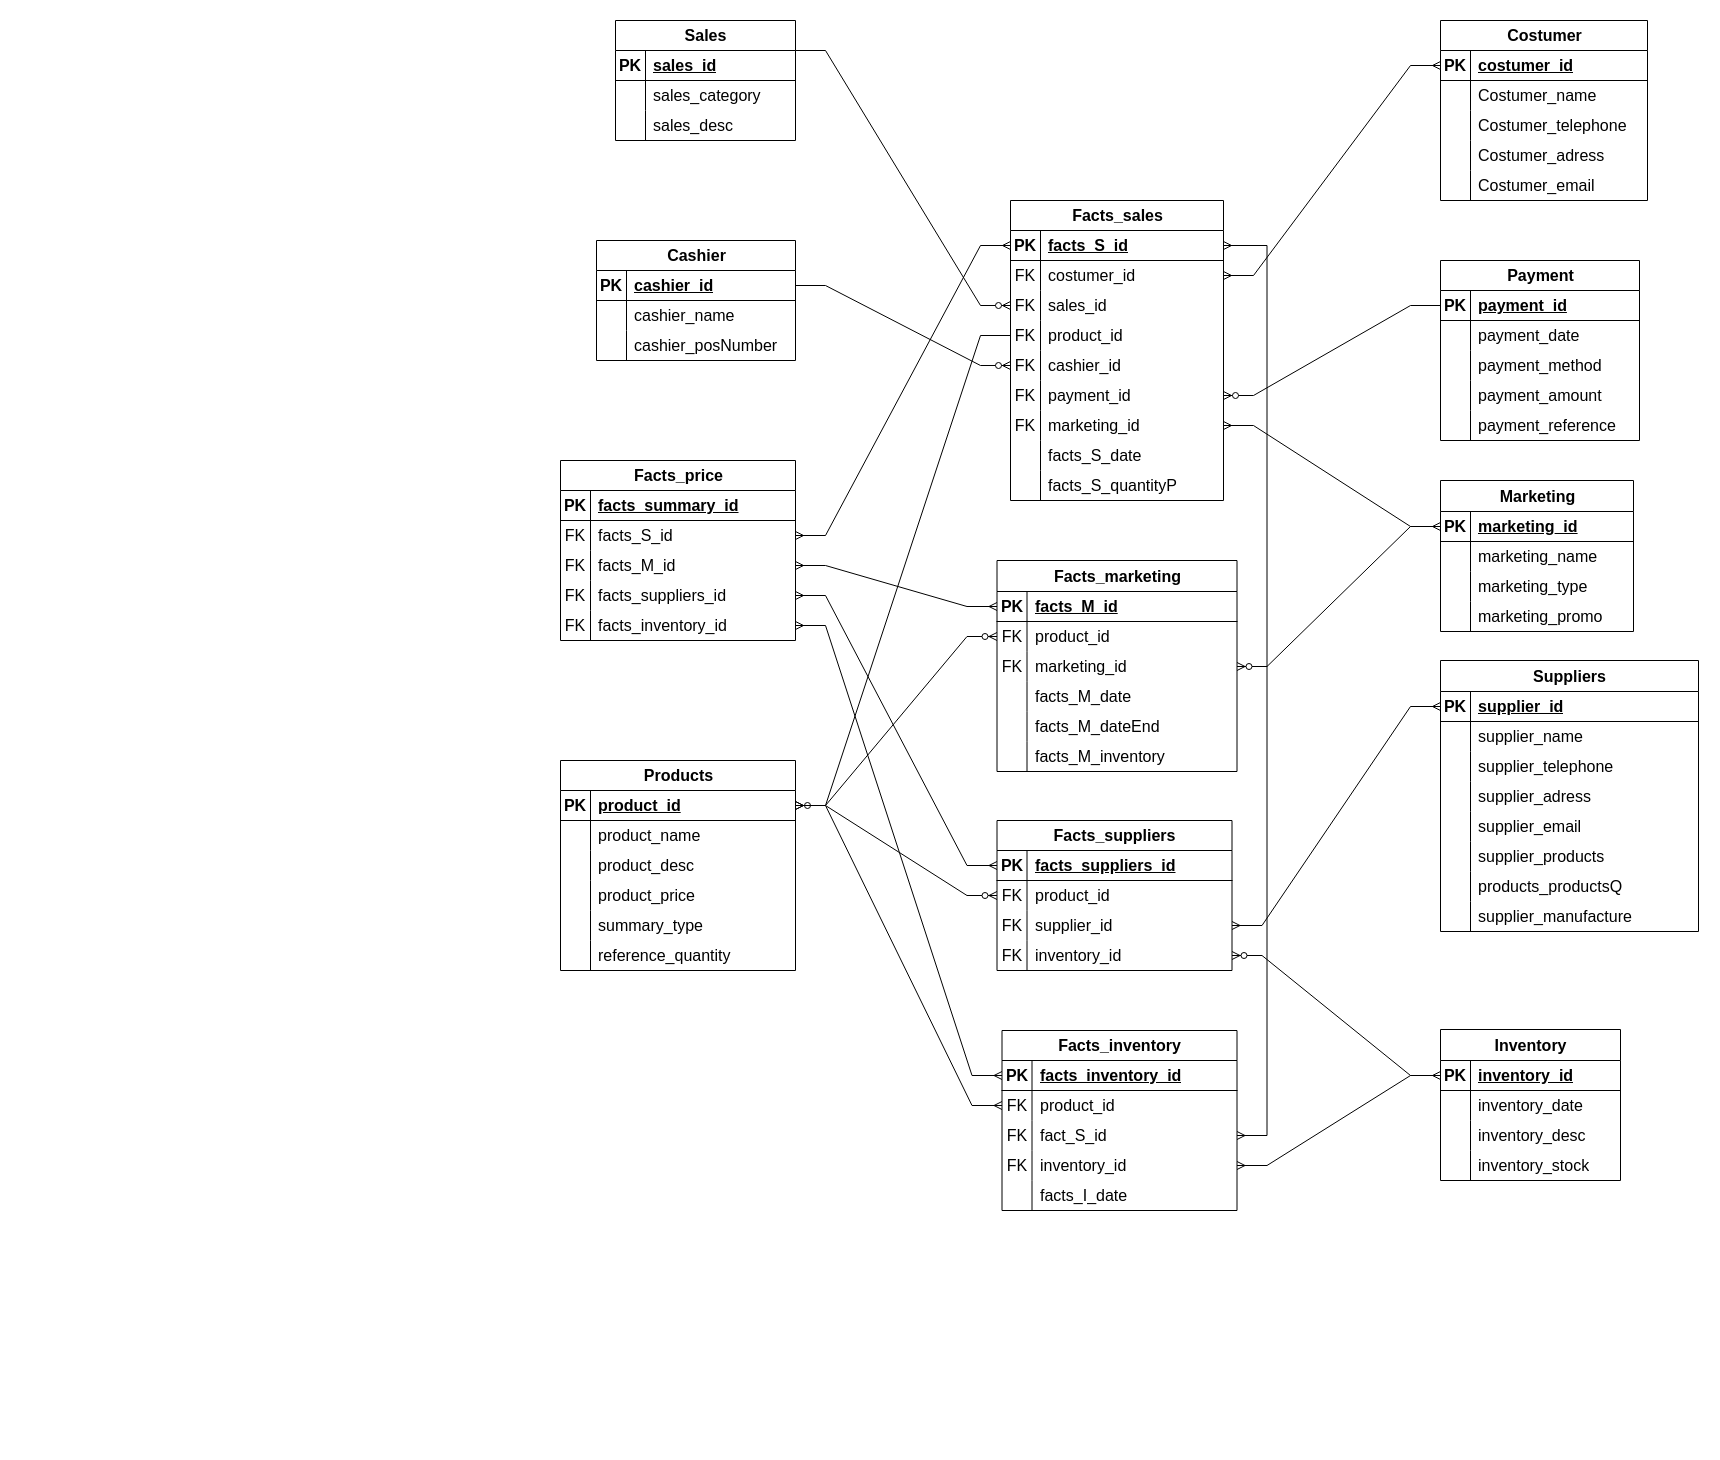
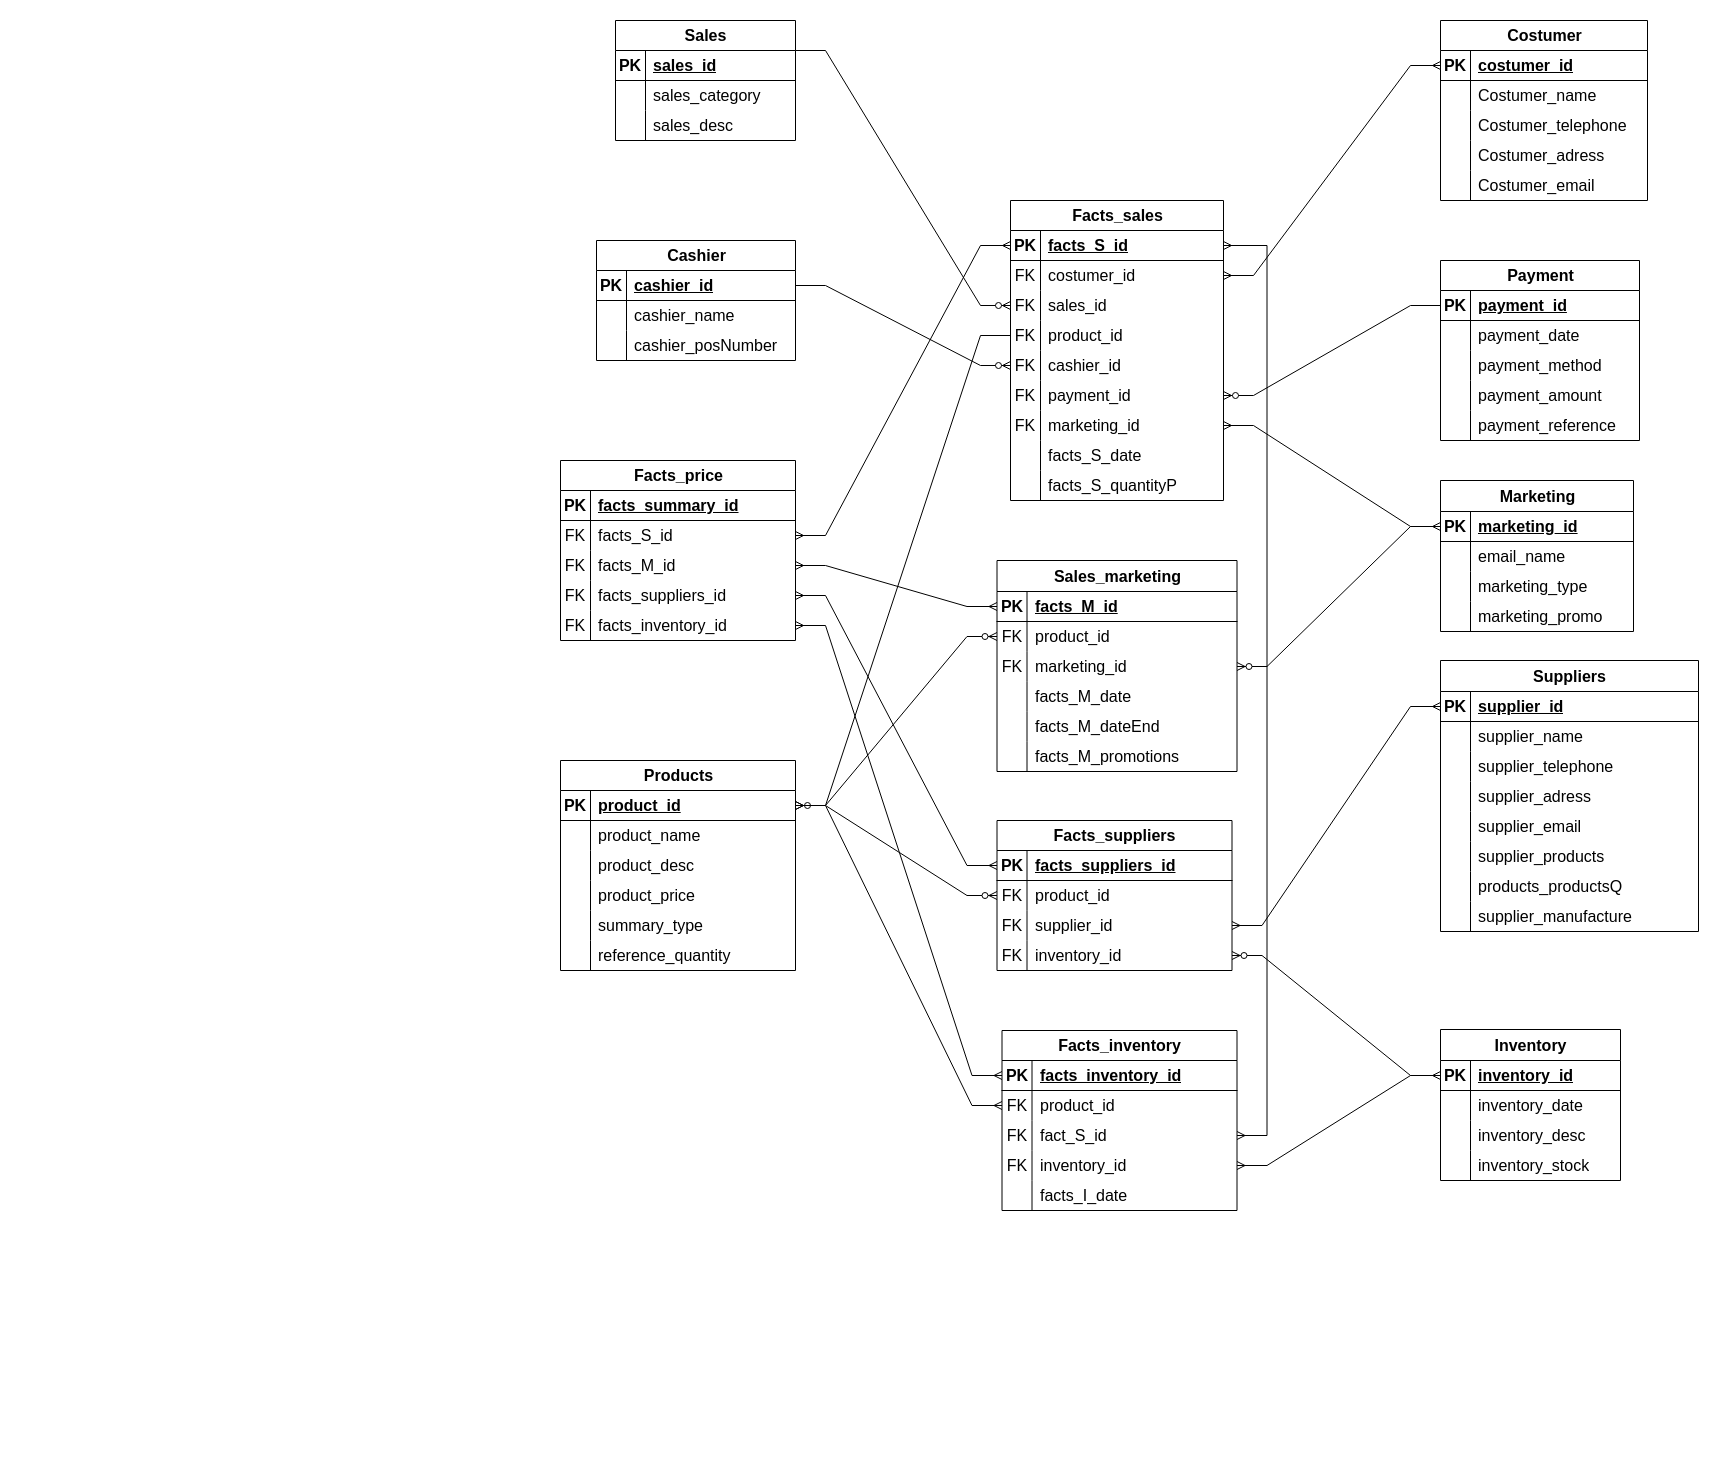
(1539, 557) -> (1519, 557)
(1118, 577) -> (1118, 577)
(1110, 757) -> (1114, 757)
